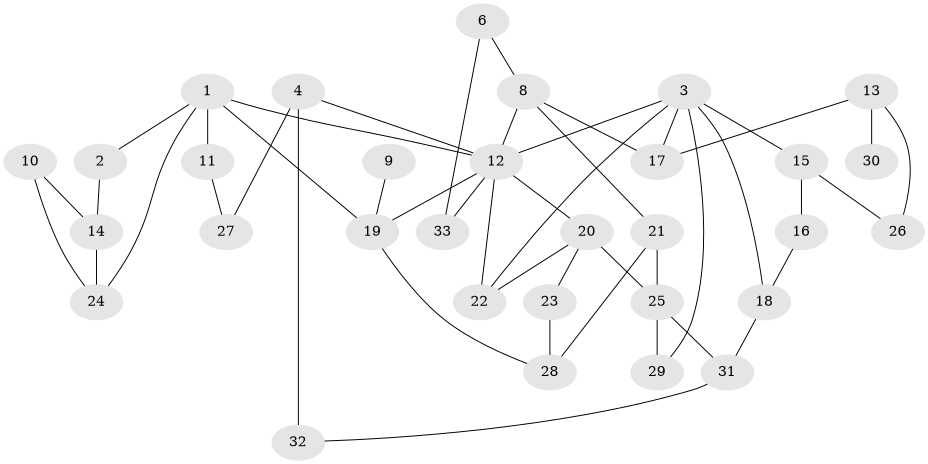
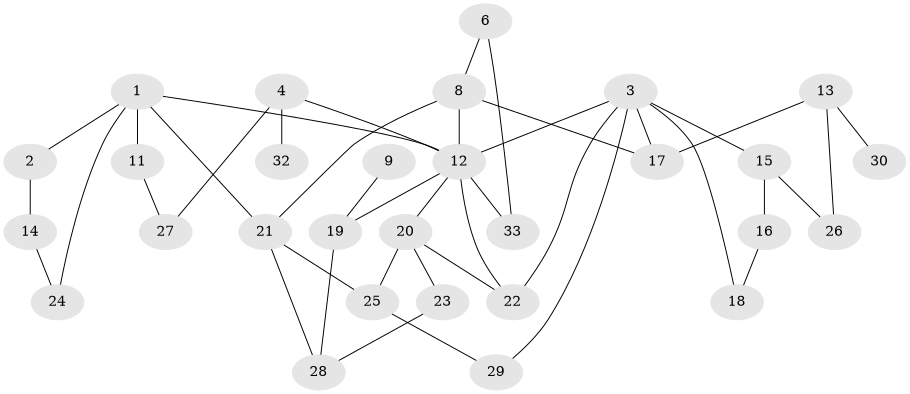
(30, 162) -> none
(290, 162) -> (201, 162)
(727, 372) -> none
